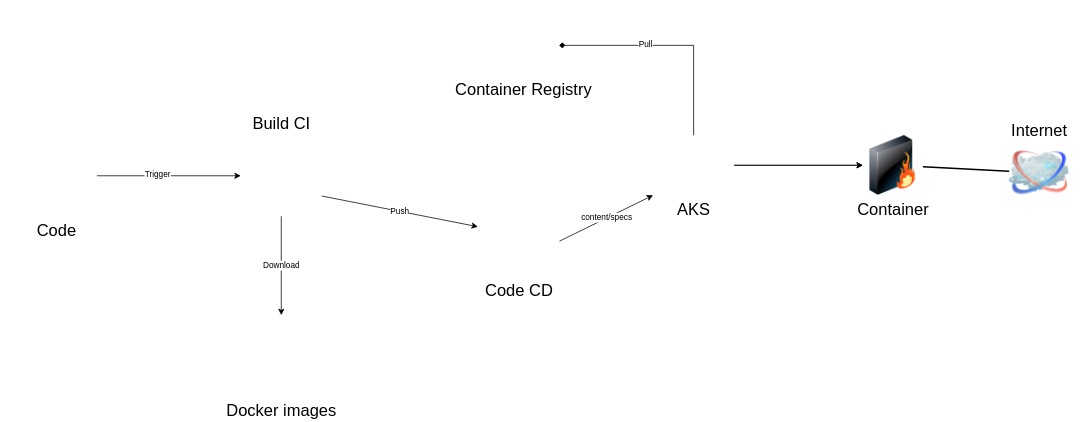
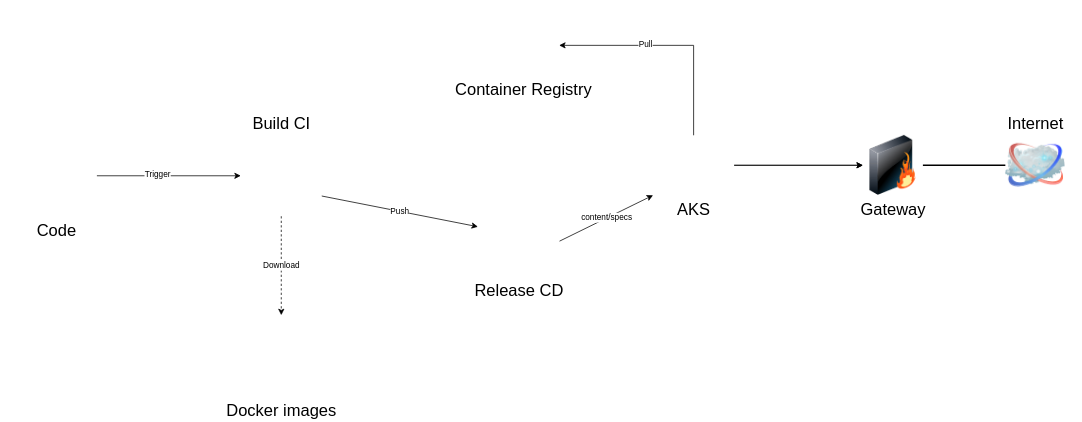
(566, 45) -> (565, 45)
(1039, 173) -> (1035, 165)
(893, 211) -> (893, 211)
(281, 262) -> (281, 262)
(519, 292) -> (519, 292)
